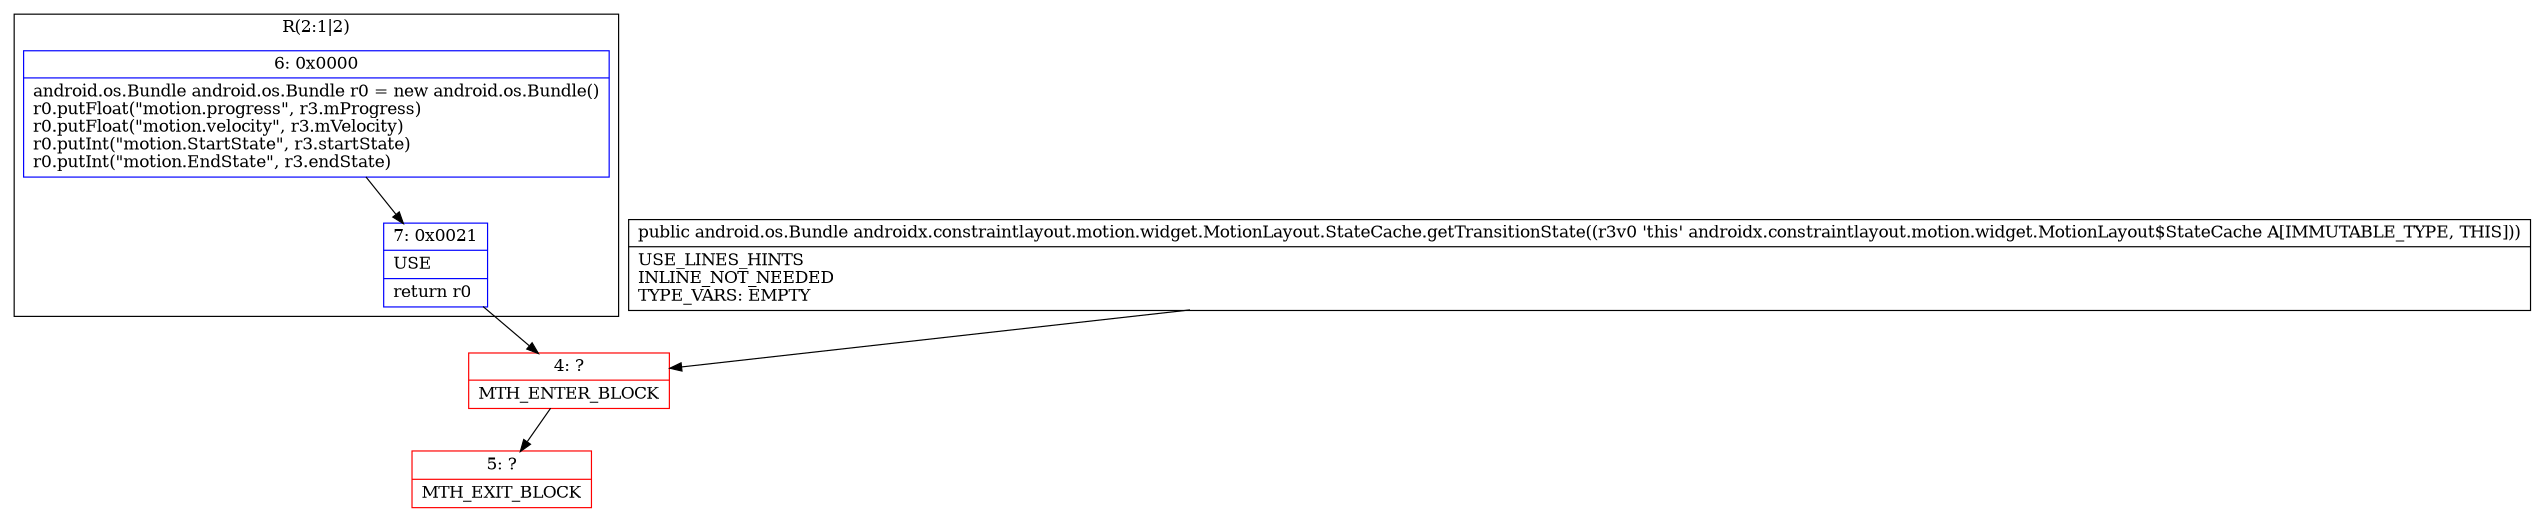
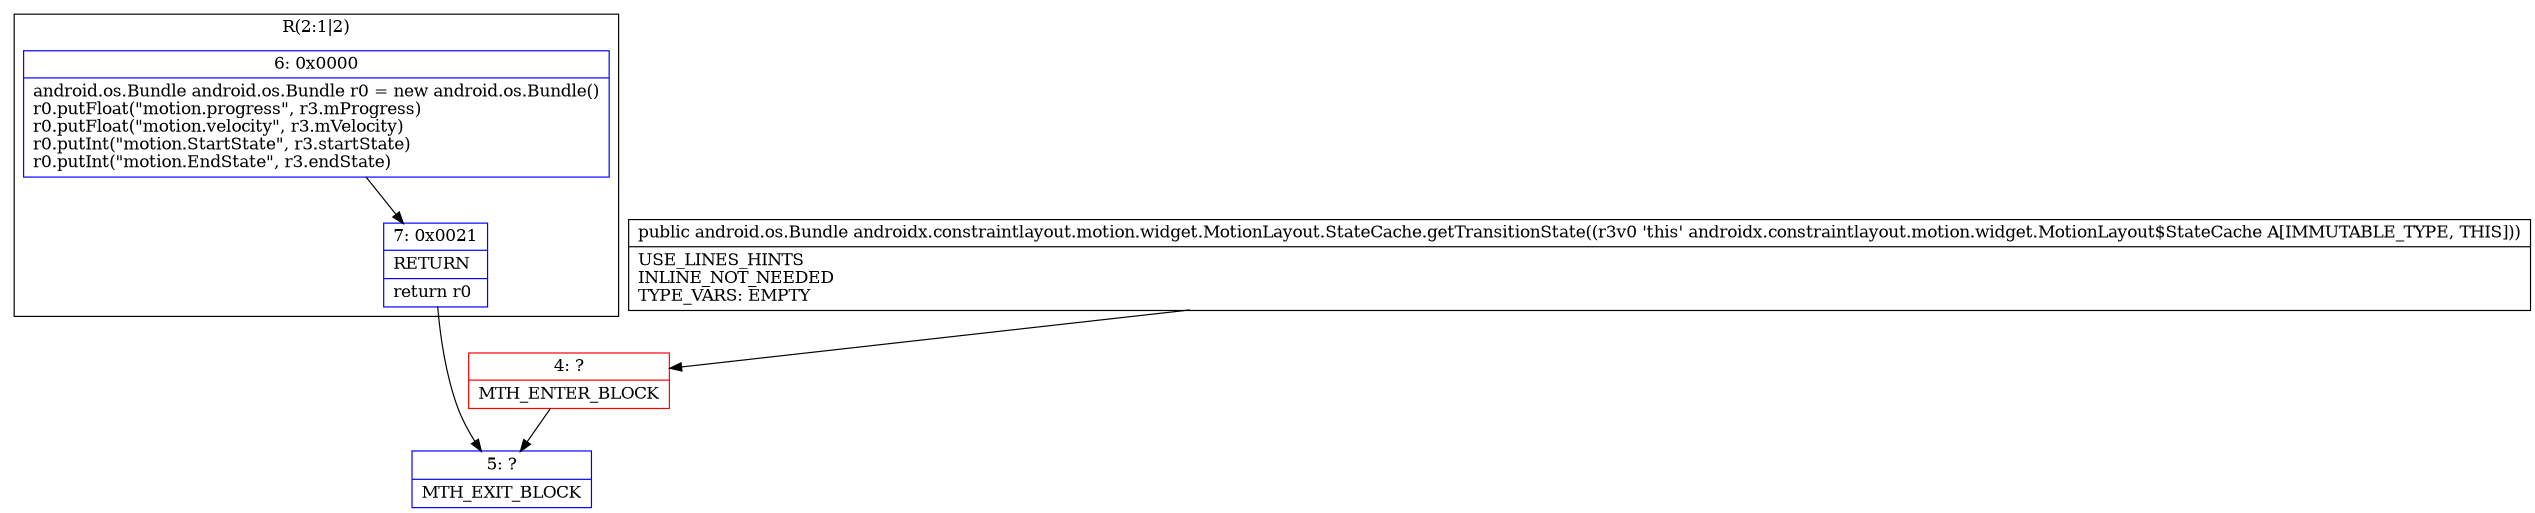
(413, 264) -> (431, 264)
(506, 326) -> (448, 376)
(502, 479) -> (502, 479)
